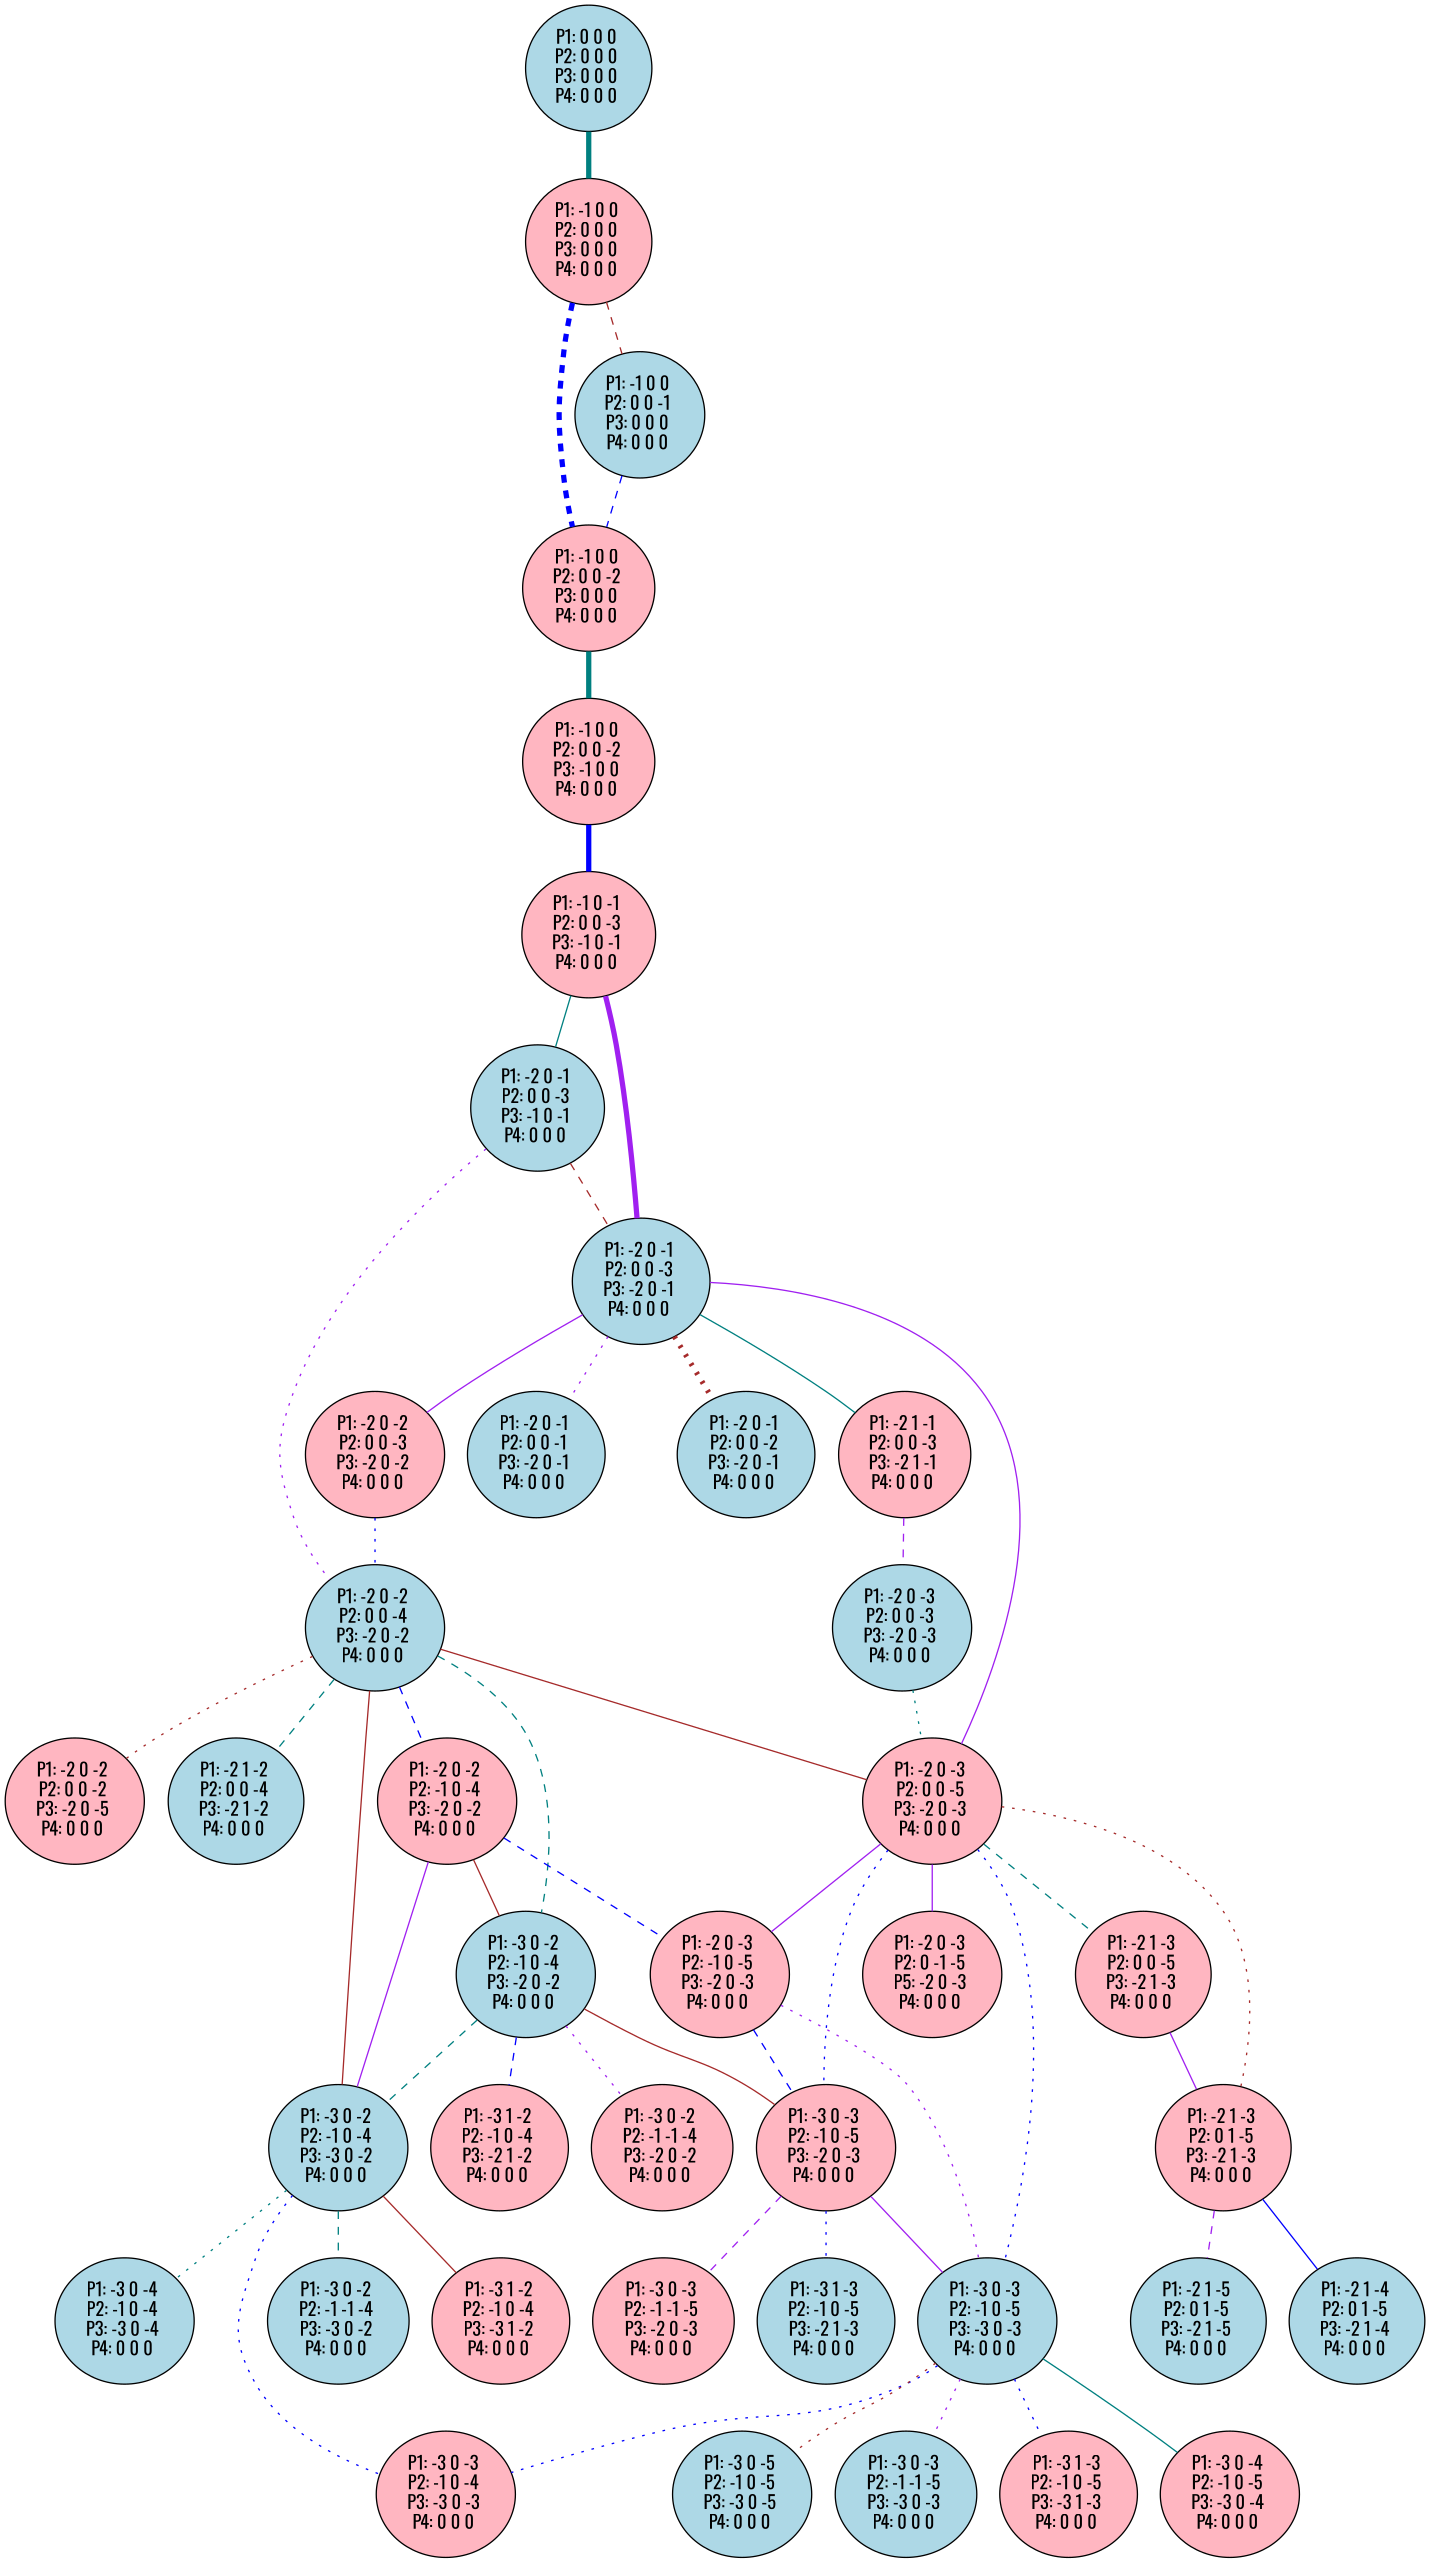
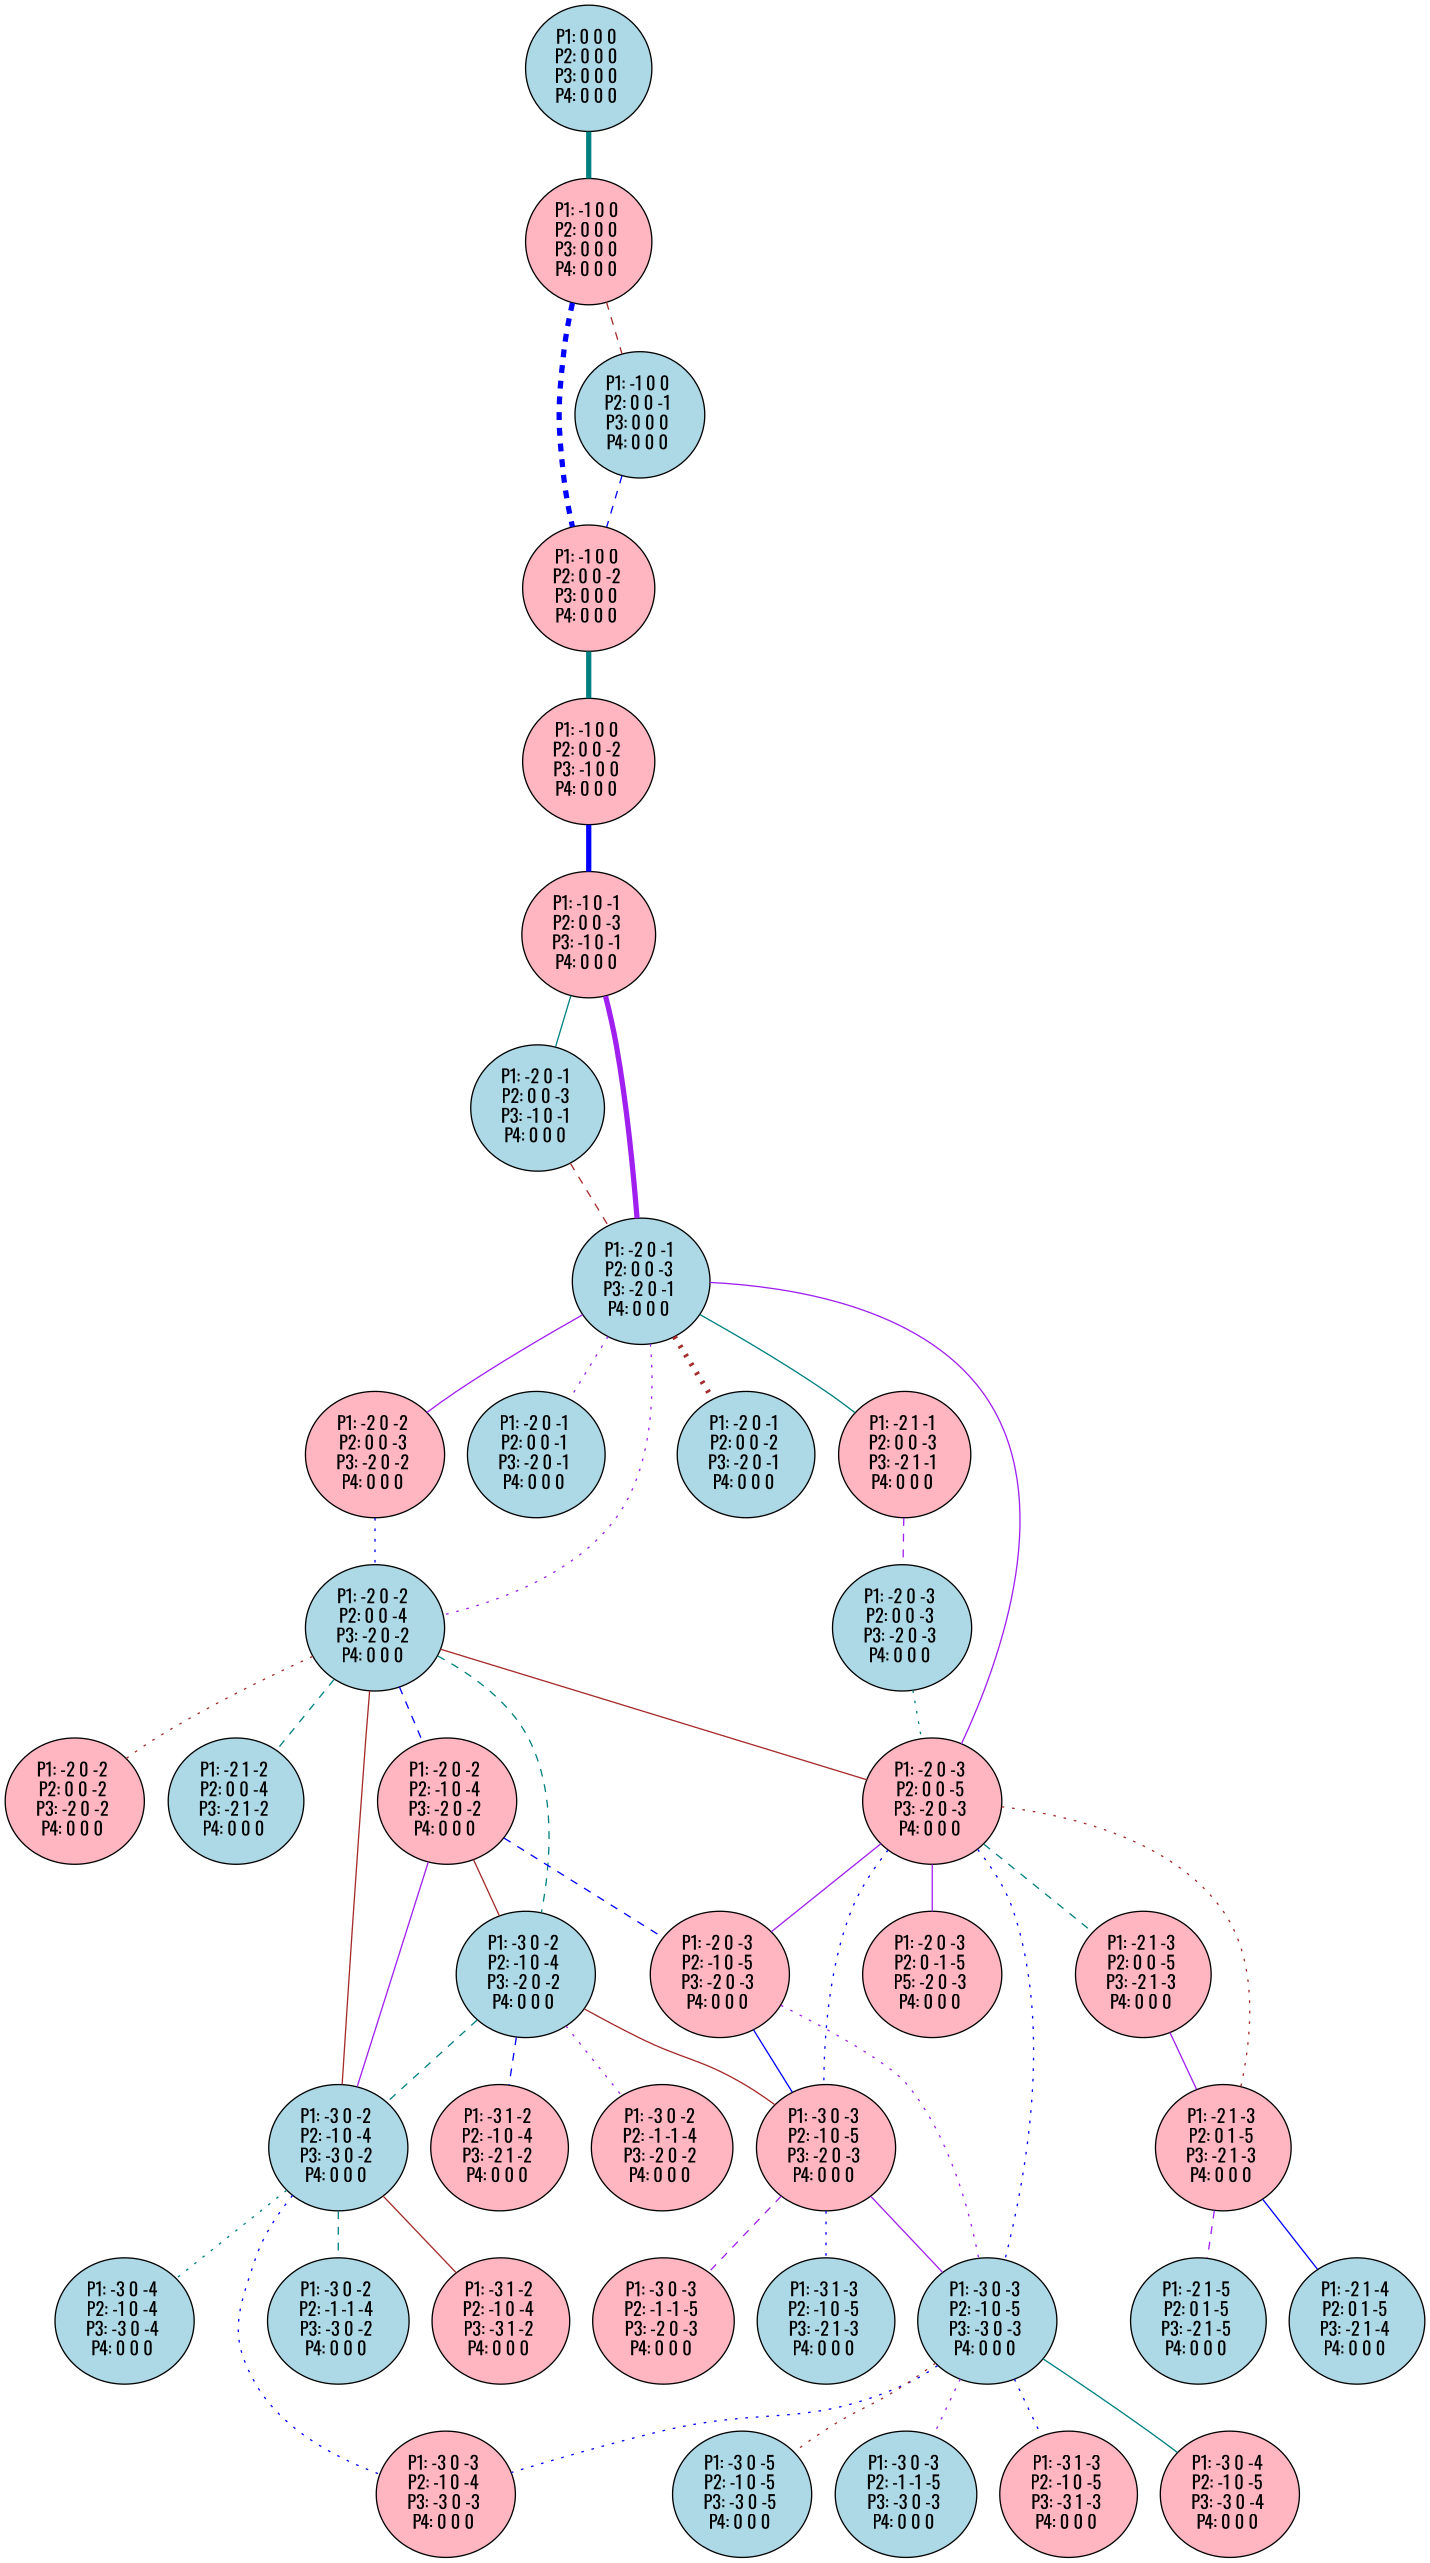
(318, 1341) -> (609, 1526)
(75, 1801) -> (75, 1801)
(773, 2061) -> (773, 2061)
